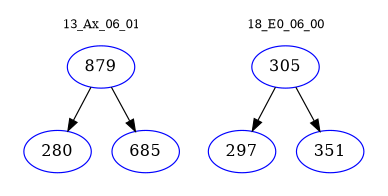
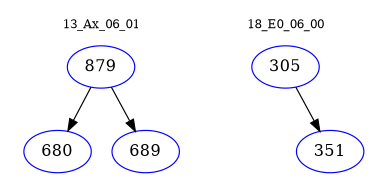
(58, 152) -> (58, 152)
(146, 152) -> (146, 152)
(242, 152) -> none
